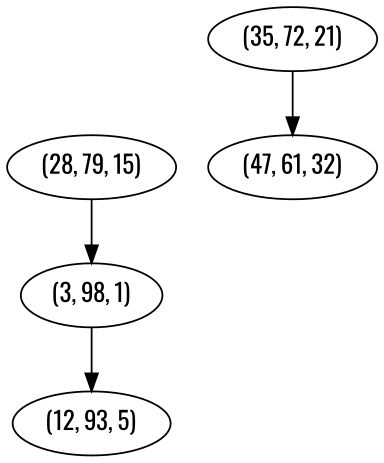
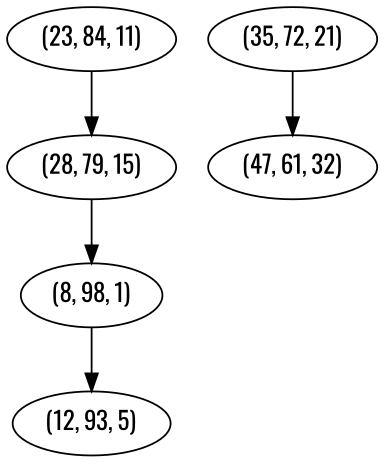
none -> (92, 39)
(92, 295) -> (92, 295)
